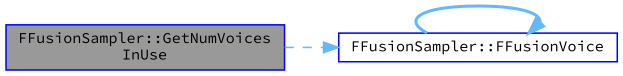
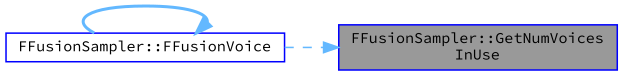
(304, 47) -> (304, 47)
